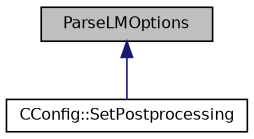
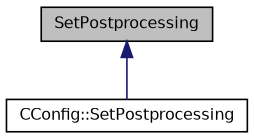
(127, 24) -> (127, 24)
